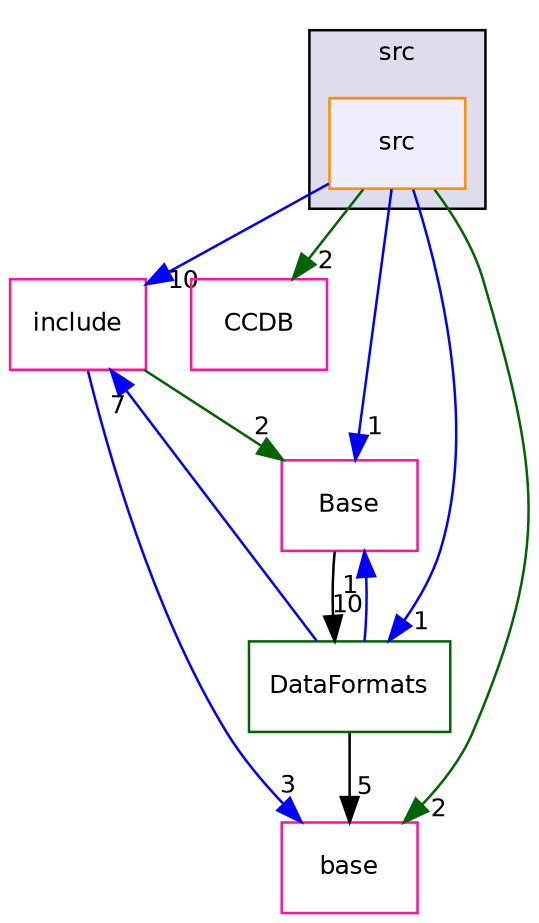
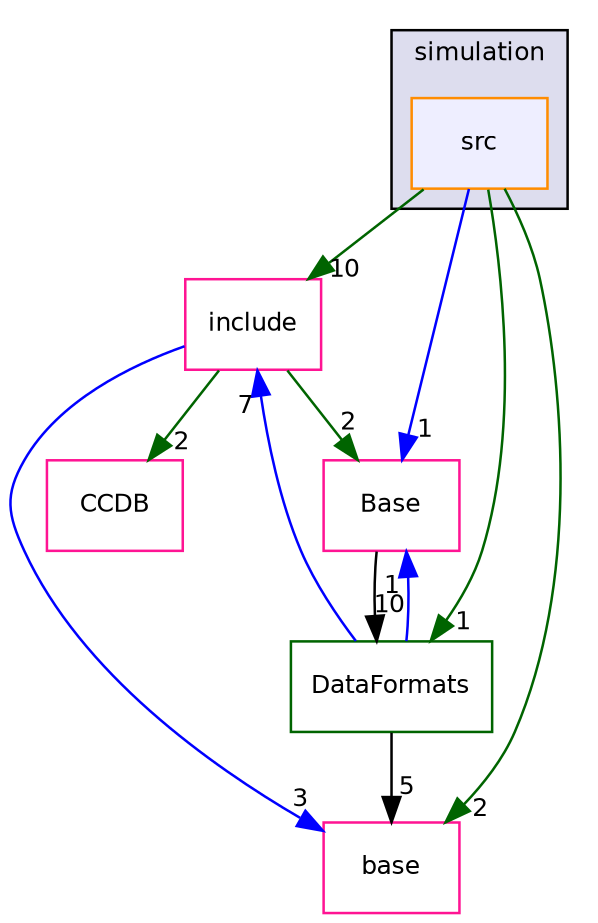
(397, 54) -> (480, 54)
(336, 224) -> (192, 405)
(249, 228) -> (376, 226)
(455, 408) -> (504, 410)
